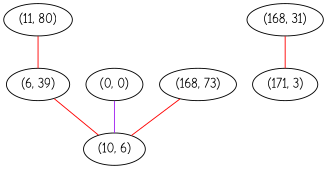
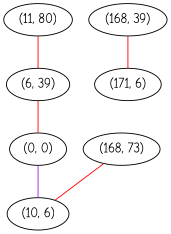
(285, 20) -> (128, 20)
(285, 84) -> (128, 84)
(76, 117) -> (38, 117)
